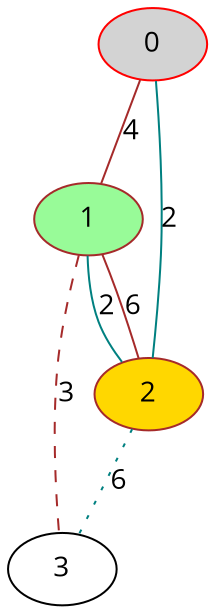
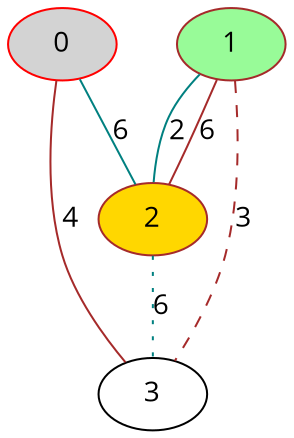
(121, 132) -> (56, 230)
(170, 219) -> (122, 132)
